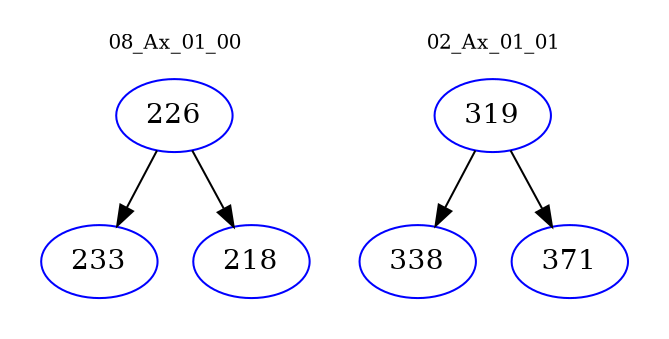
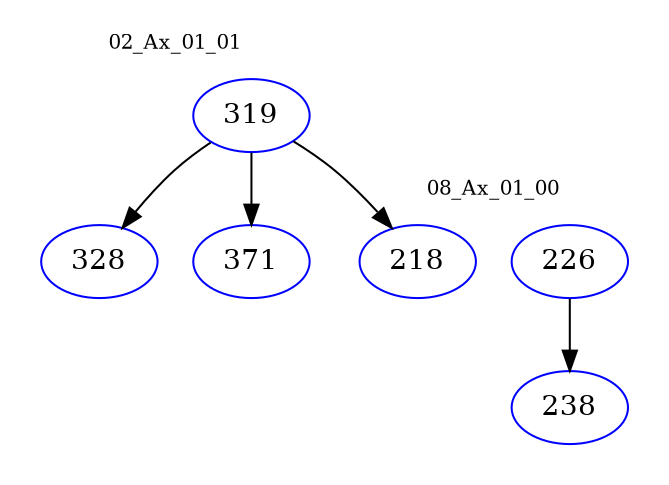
(208, 179) -> (356, 190)
(99, 262) -> (570, 408)
(418, 262) -> (99, 262)
